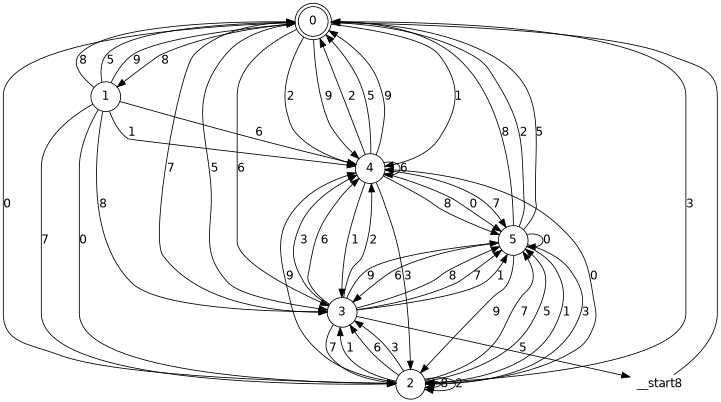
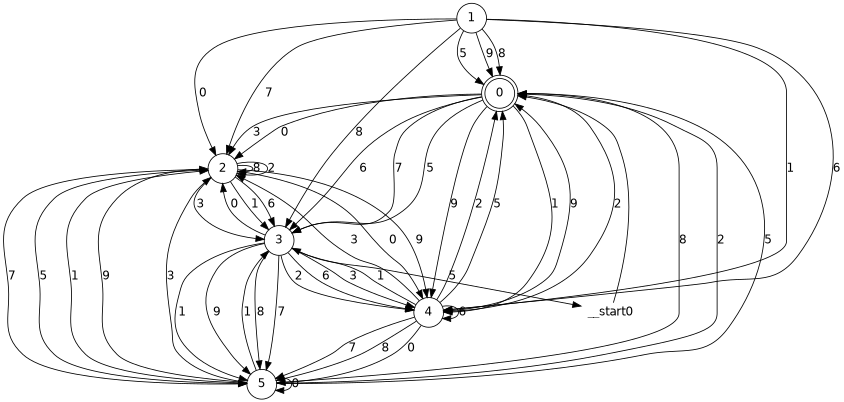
(200, 41) -> none
(398, 276) -> (248, 312)
(333, 348) -> (235, 205)
(659, 384) -> (611, 312)
